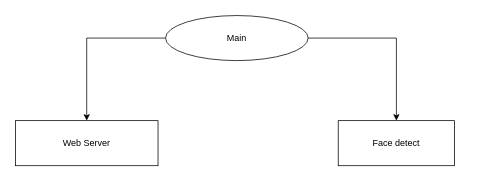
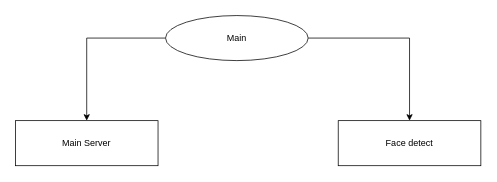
(87, 143) -> (87, 143)
(396, 143) -> (409, 143)
